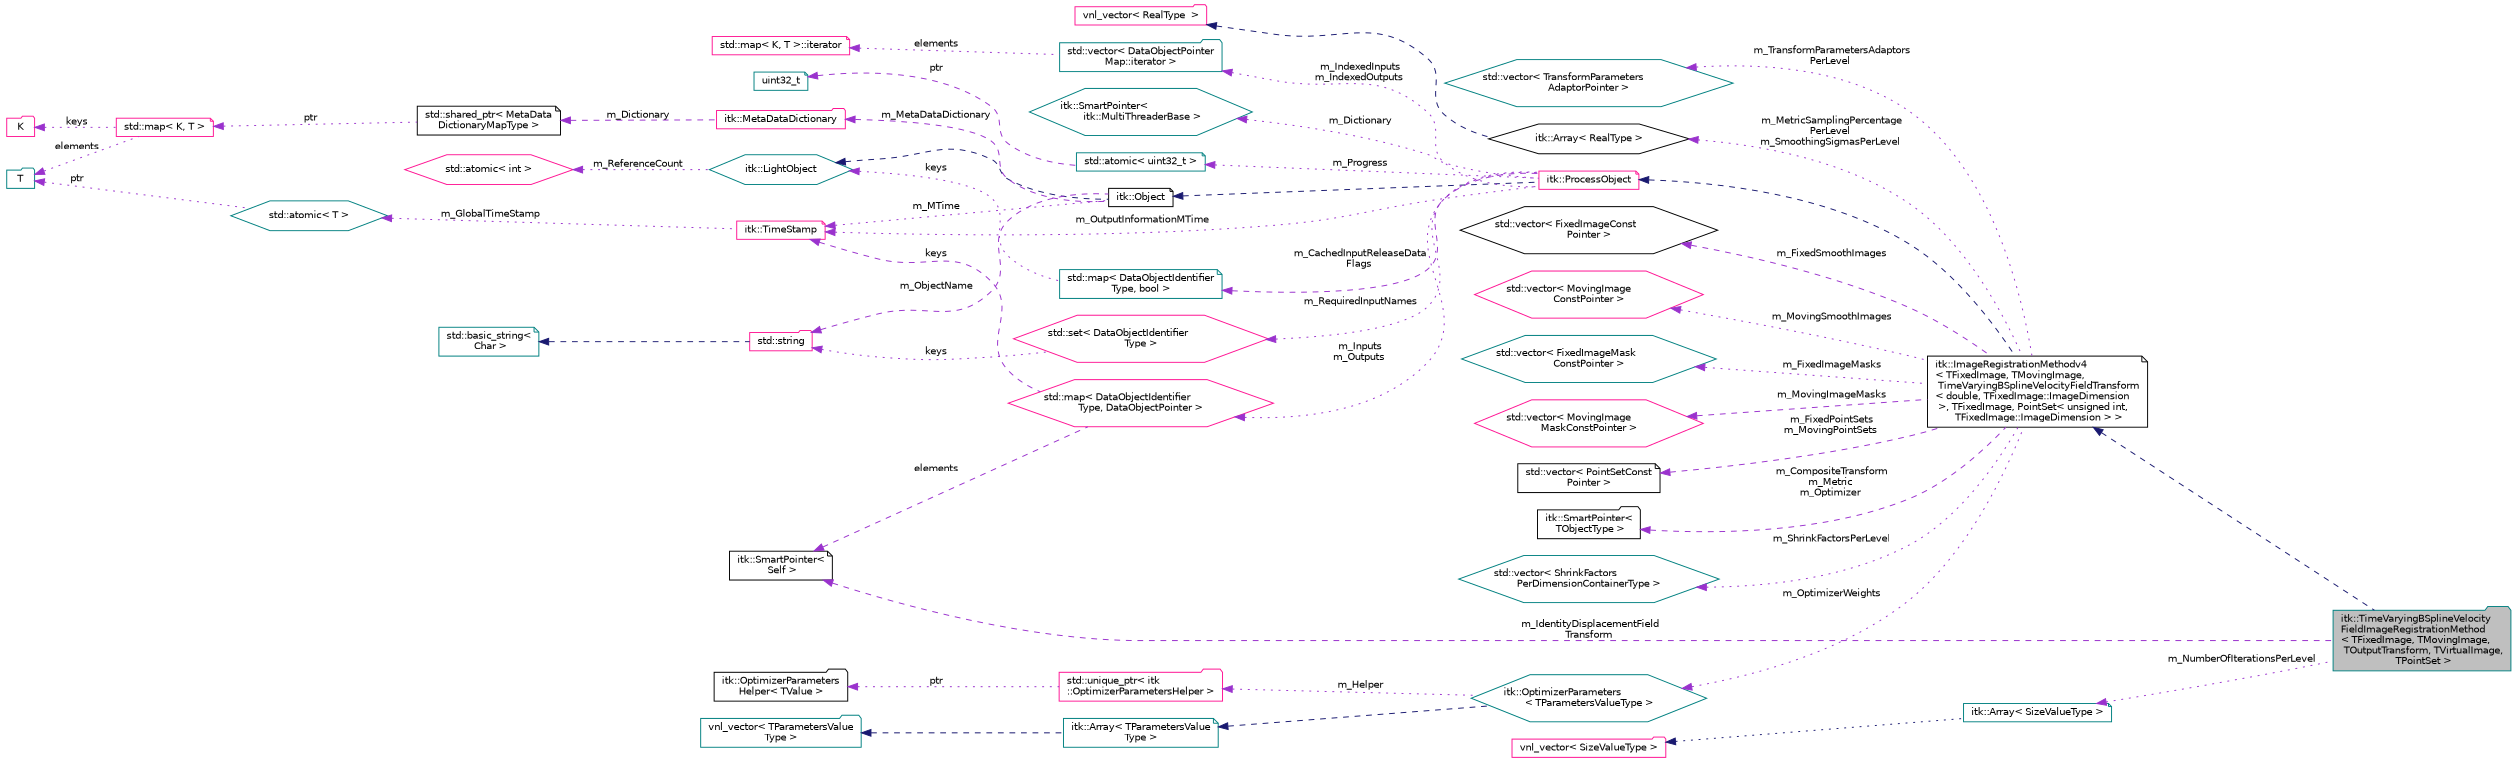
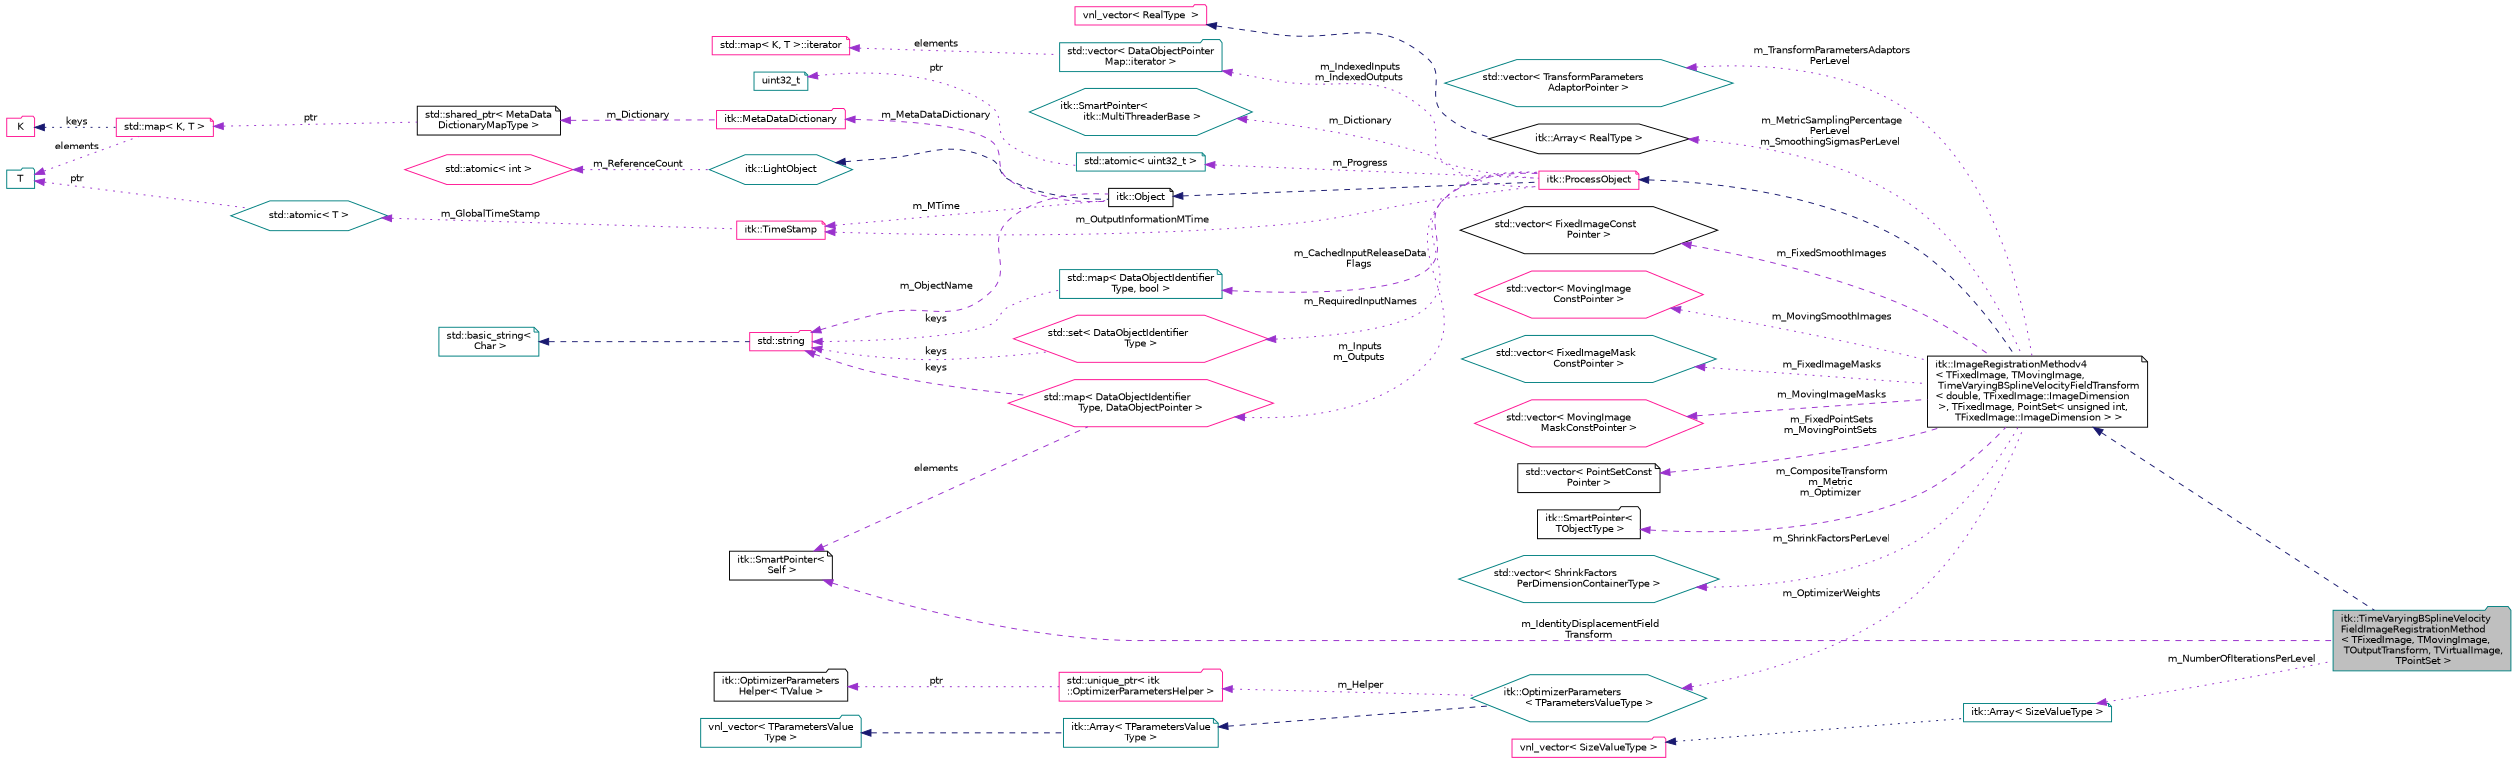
(963, 91) -> (963, 91)
(80, 127) -> (80, 127)
(985, 194) -> (946, 334)
(972, 268) -> (921, 381)
